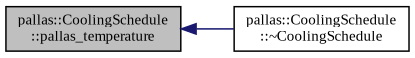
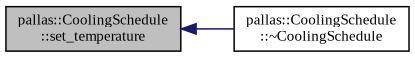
(93, 29) -> (93, 29)
